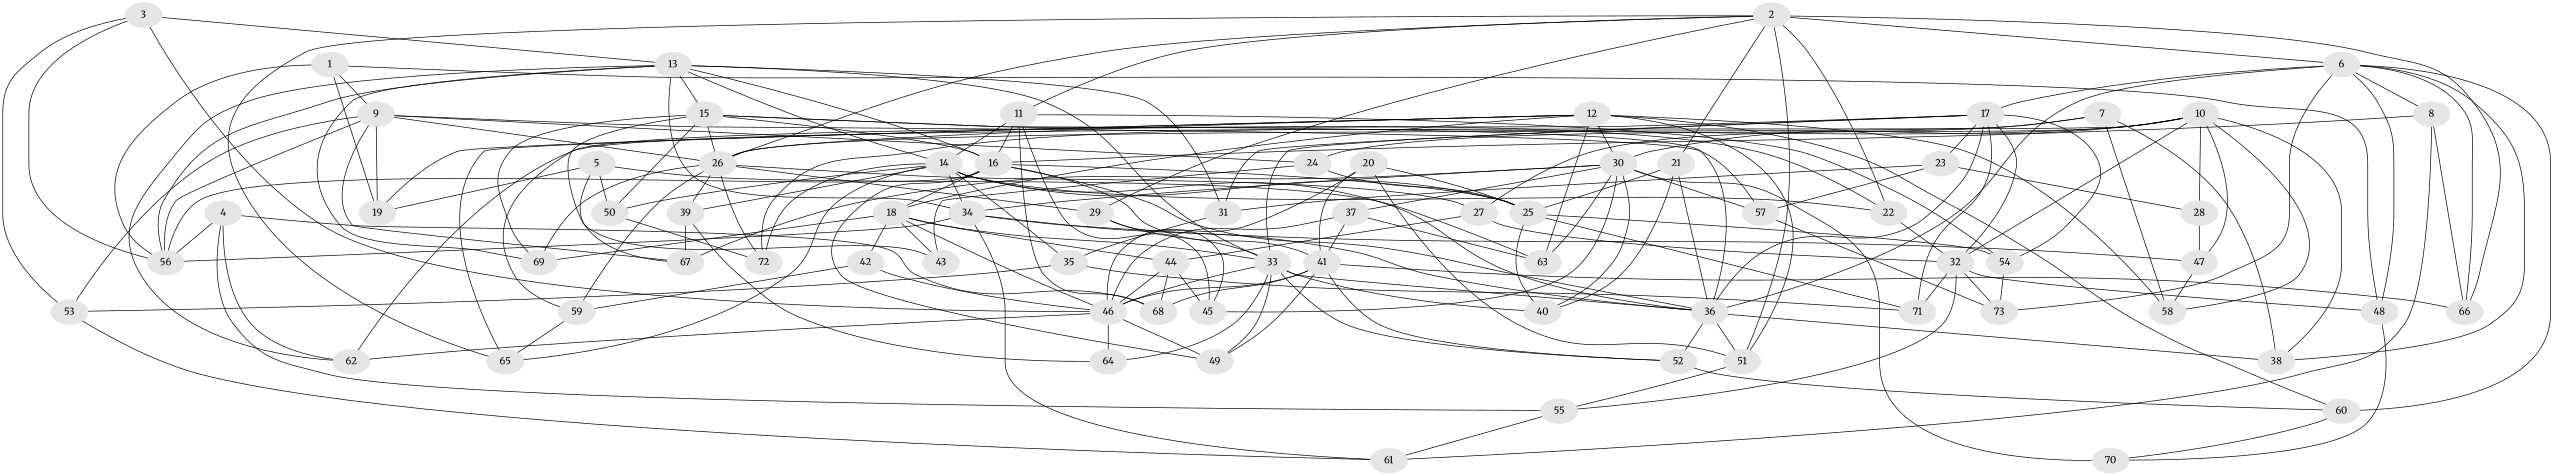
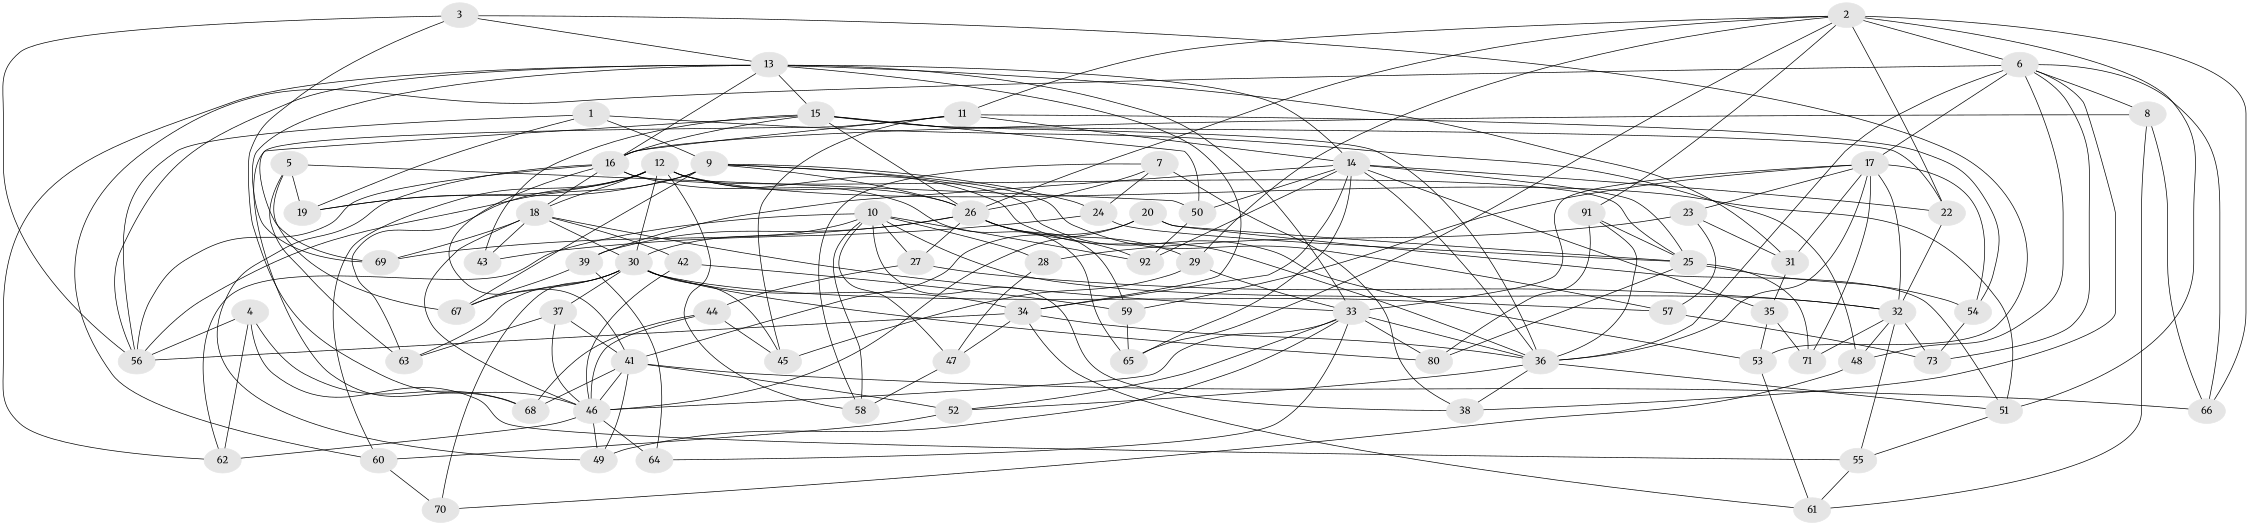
(1676, 164) -> (1587, 213)
(1055, 244) -> (577, 234)
(764, 263) -> (1145, 263)
(1543, 312) -> (1434, 362)
